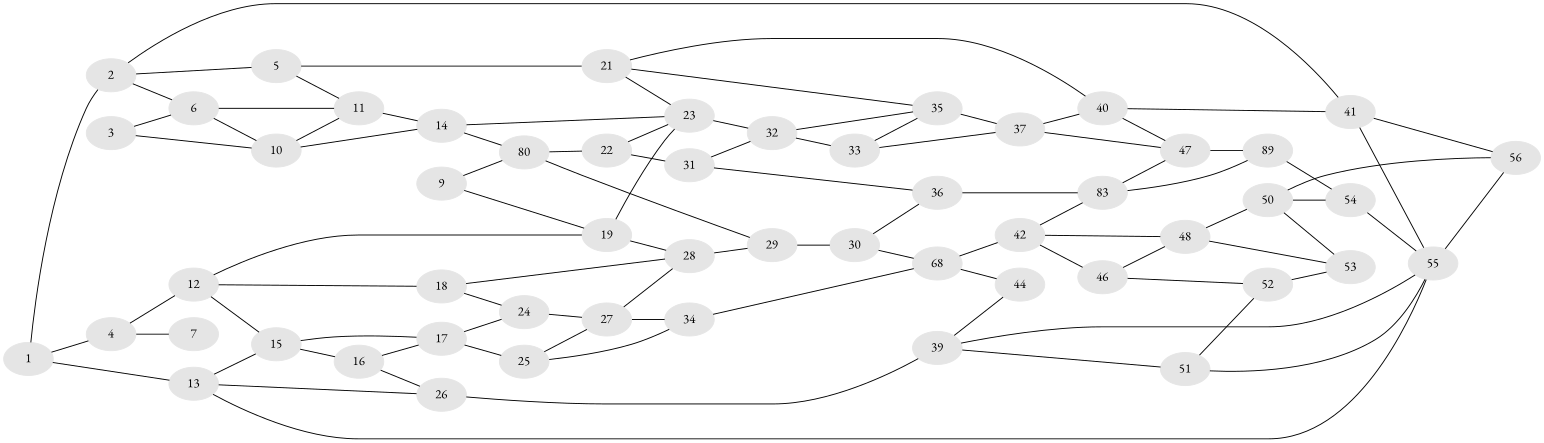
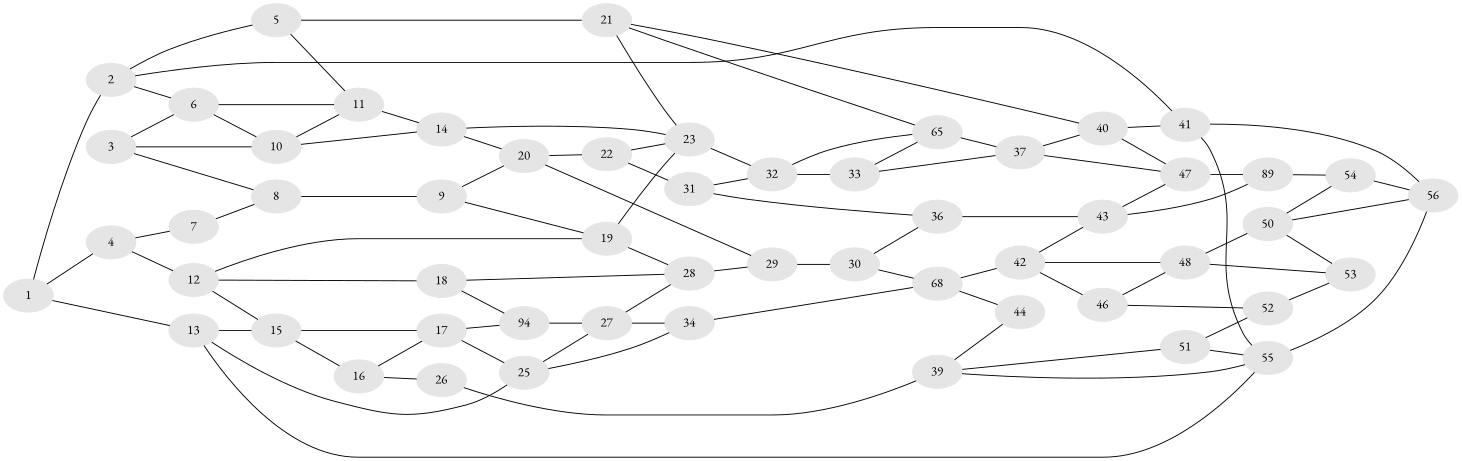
(937, 108) -> (937, 132)
(524, 152) -> (524, 156)
(1103, 193) -> (1103, 217)
none -> (276, 196)
(1392, 232) -> (1392, 185)
(524, 312) -> (524, 323)
(318, 389) -> (355, 407)
